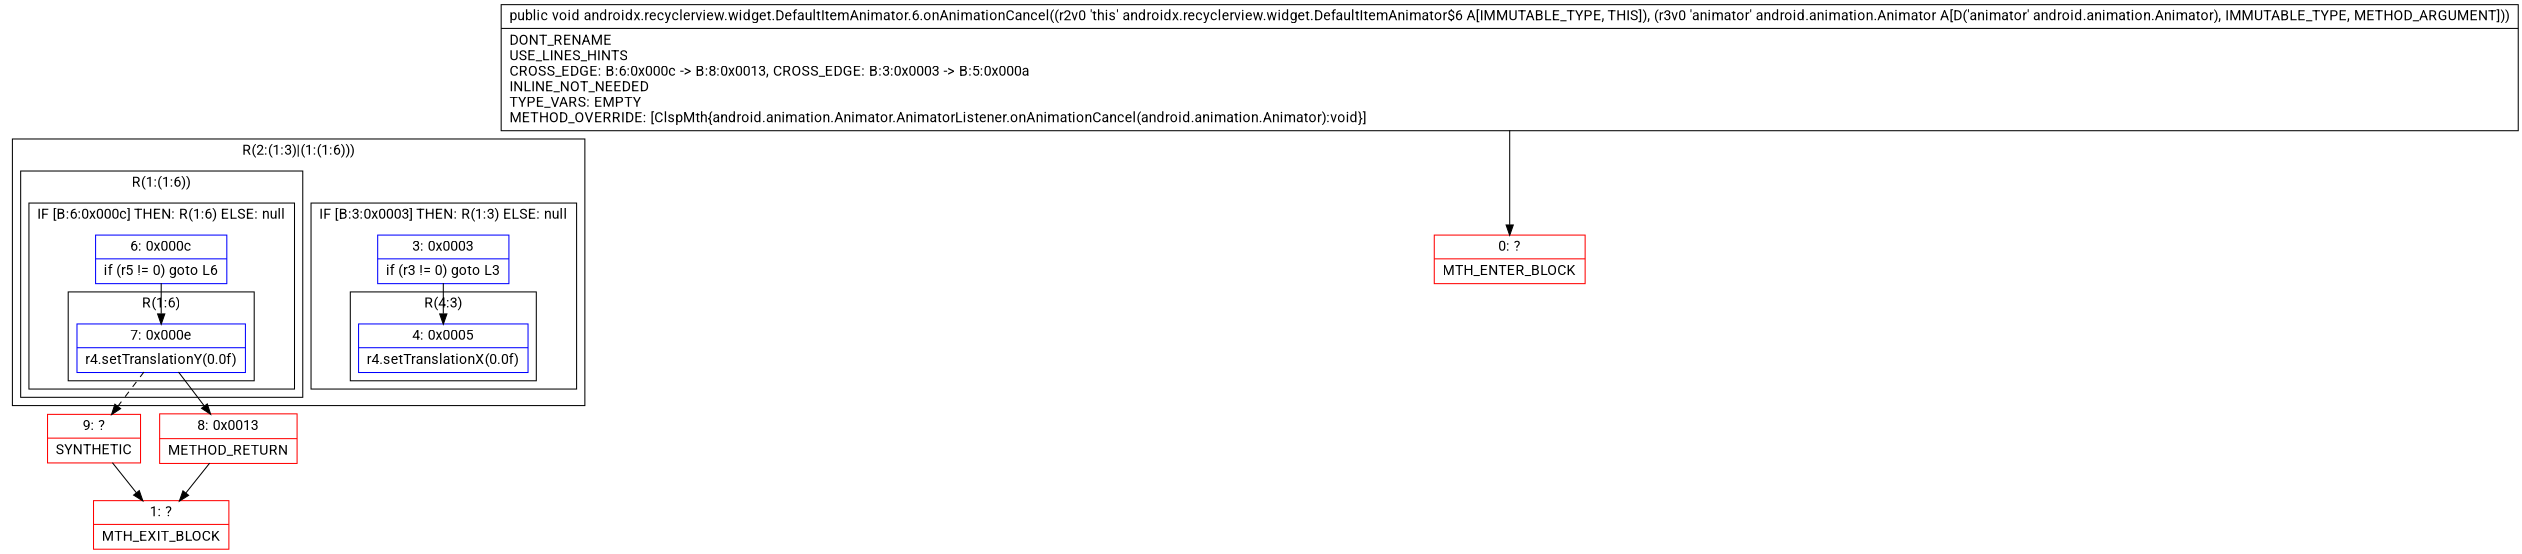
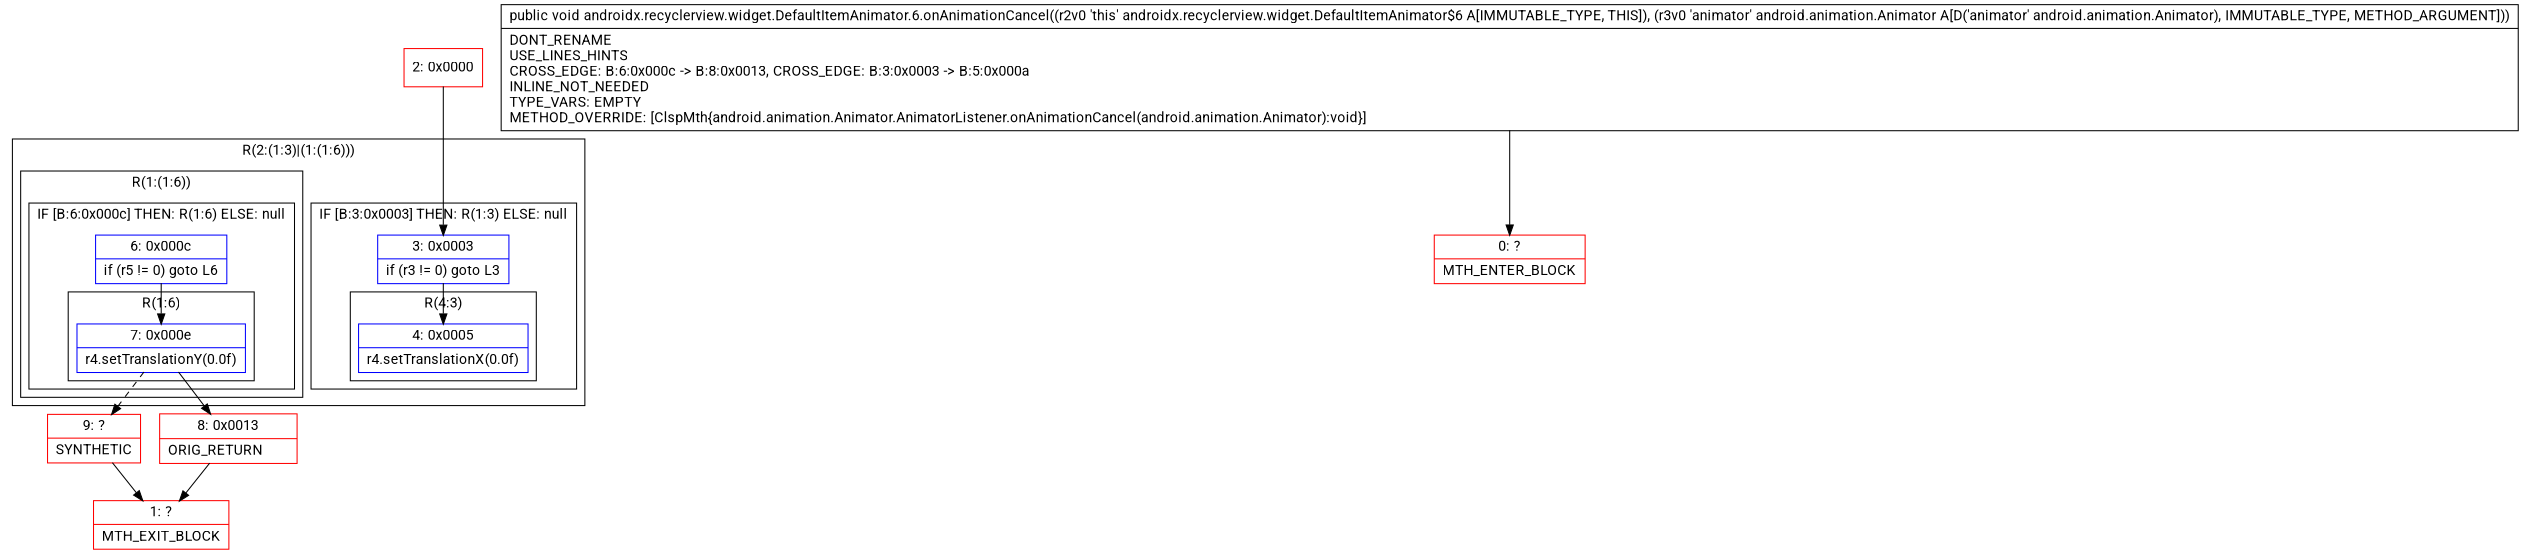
none -> (443, 68)
(228, 451) -> (215, 451)
